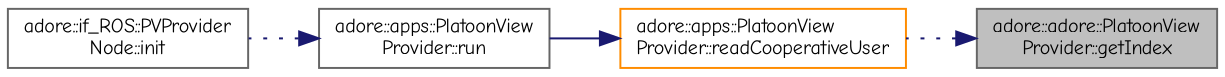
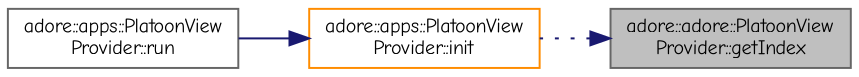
(128, 38) -> none
(763, 38) -> (424, 38)
